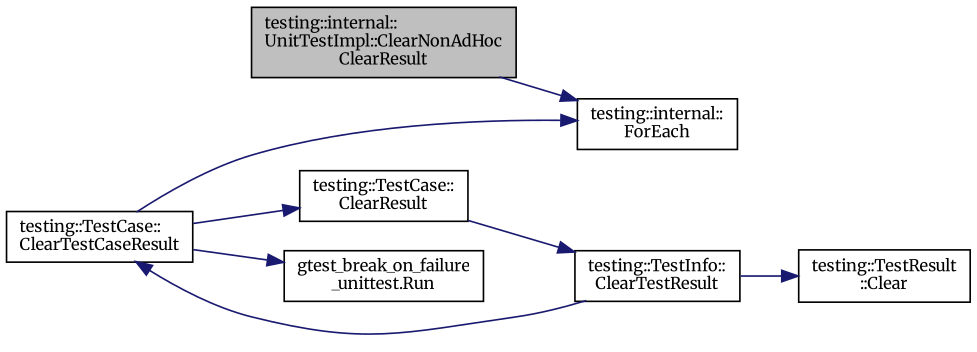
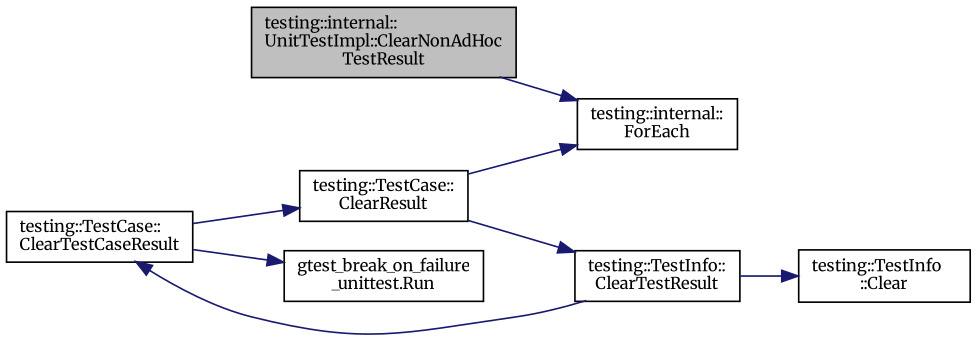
(384, 42) -> (384, 42)
(341, 135) -> (514, 162)
(884, 276) -> (884, 276)
